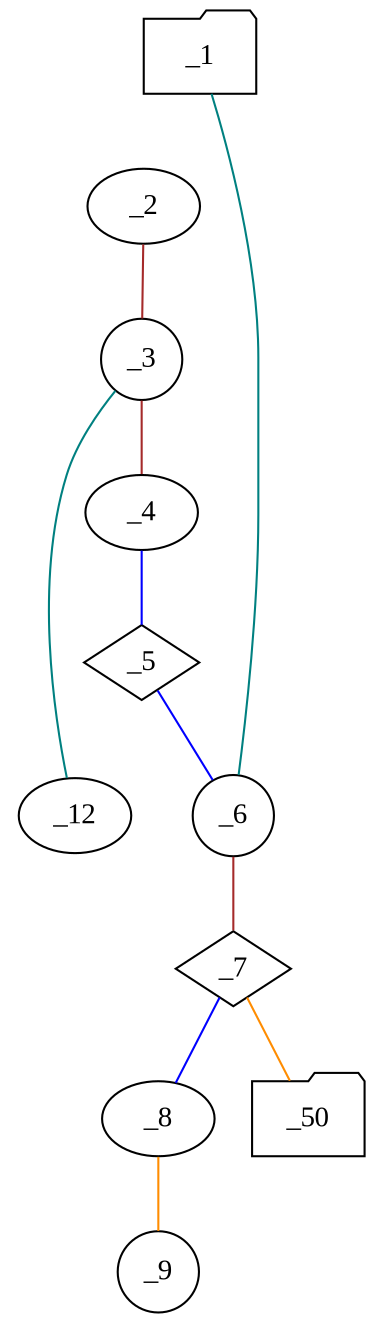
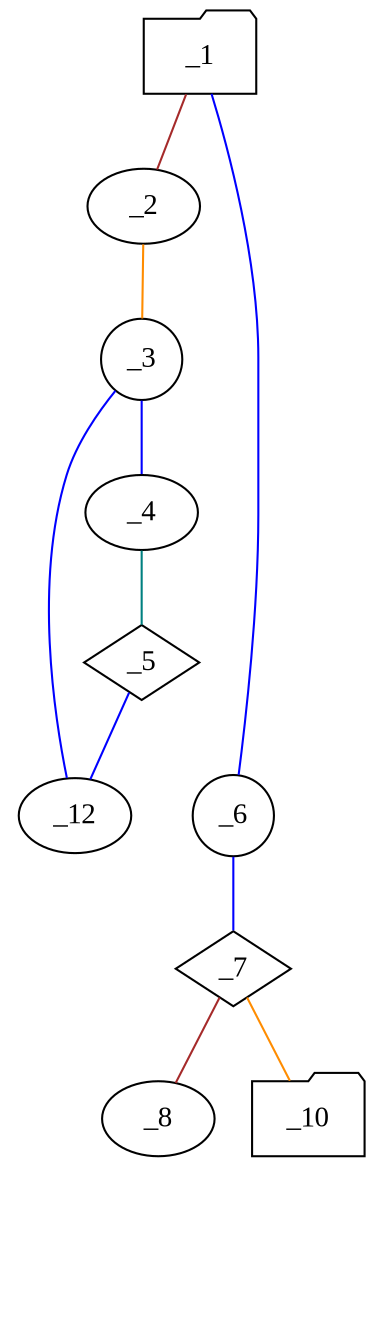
none -> (172, 132)
(143, 281) -> (143, 281)
(258, 432) -> (258, 432)
(142, 437) -> (142, 437)
(50, 577) -> (50, 577)
(142, 588) -> (142, 588)
(185, 735) -> (110, 736)
(233, 894) -> (233, 894)
(198, 1040) -> (198, 1040)
(308, 1119) -> (308, 1119)
(158, 1272) -> none
